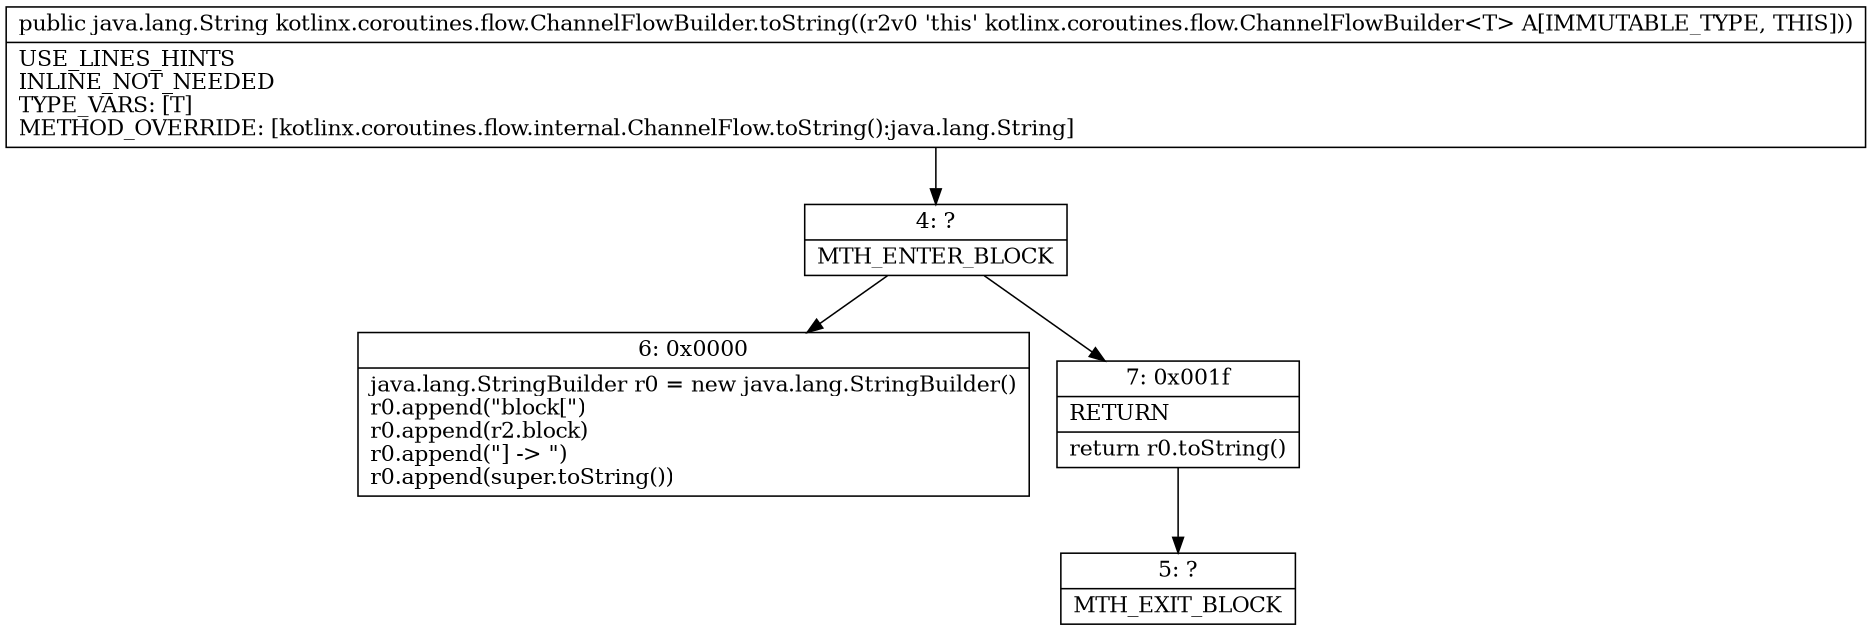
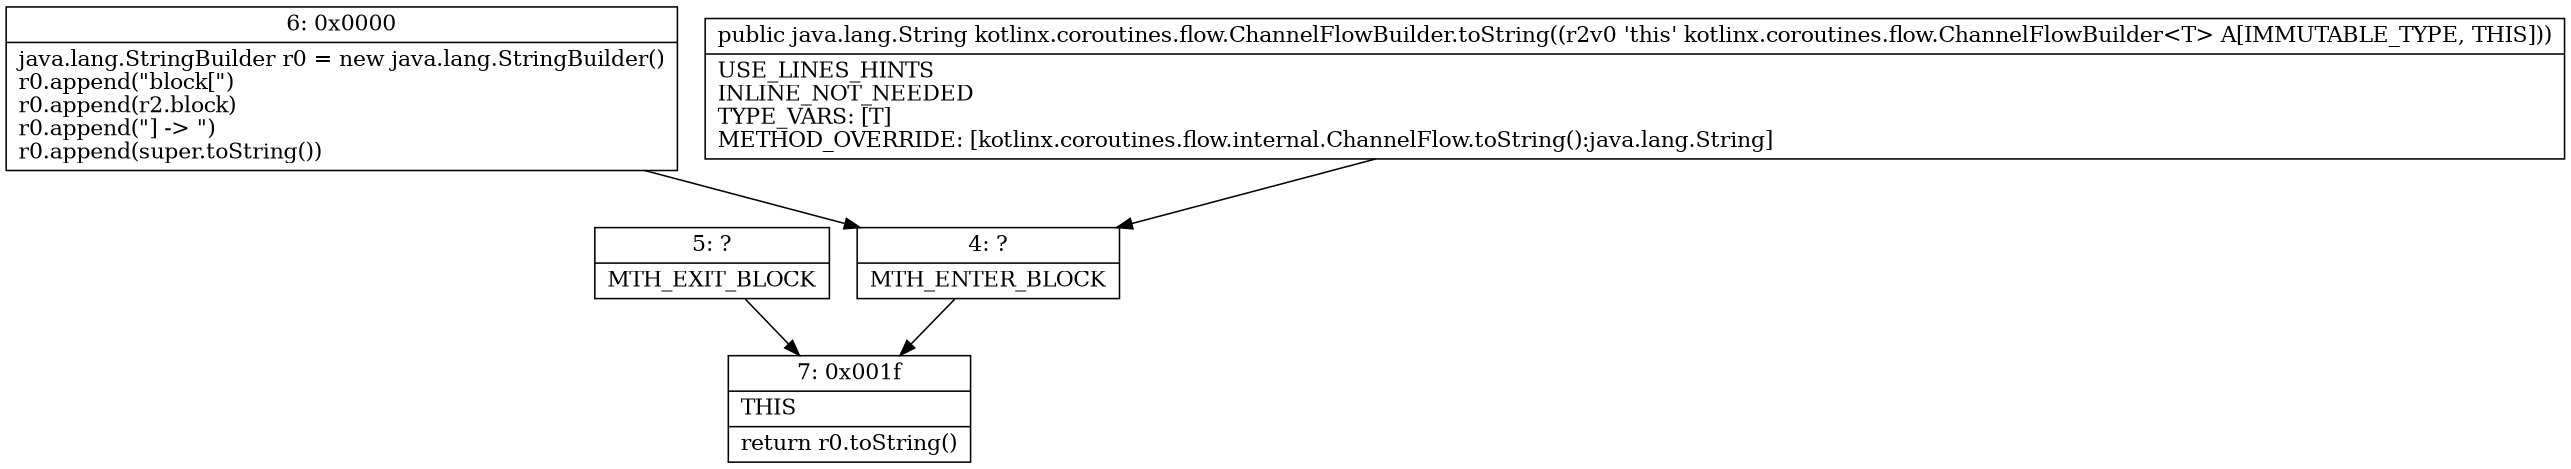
(854, 300) -> (745, 197)
(1119, 414) -> (769, 408)
(1178, 502) -> (767, 322)
